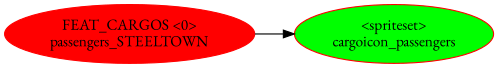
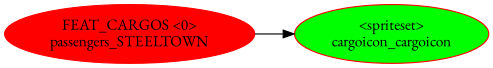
(394, 34) -> (392, 34)
